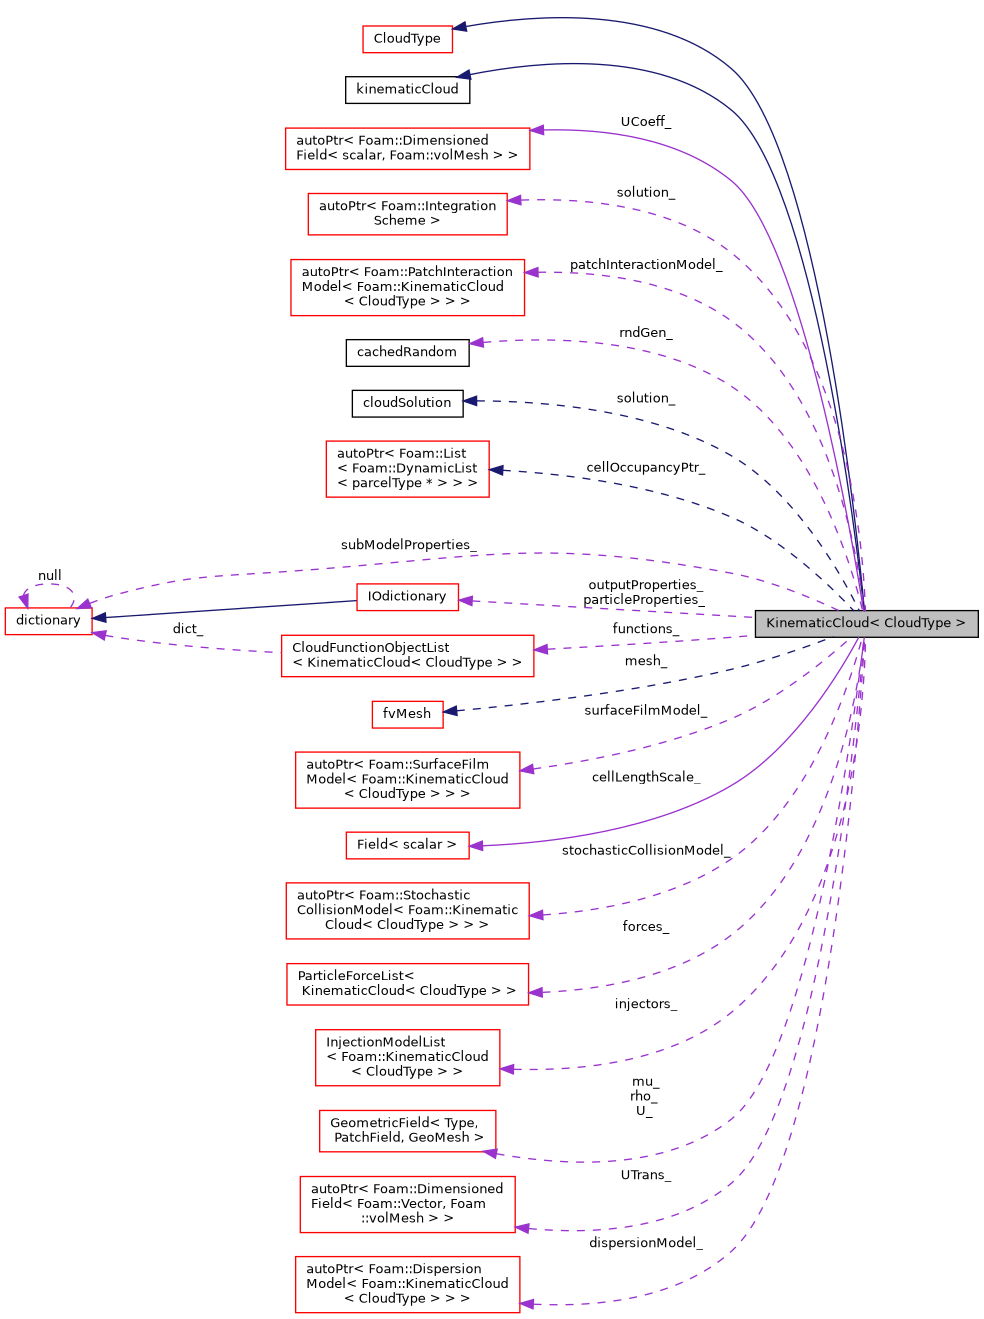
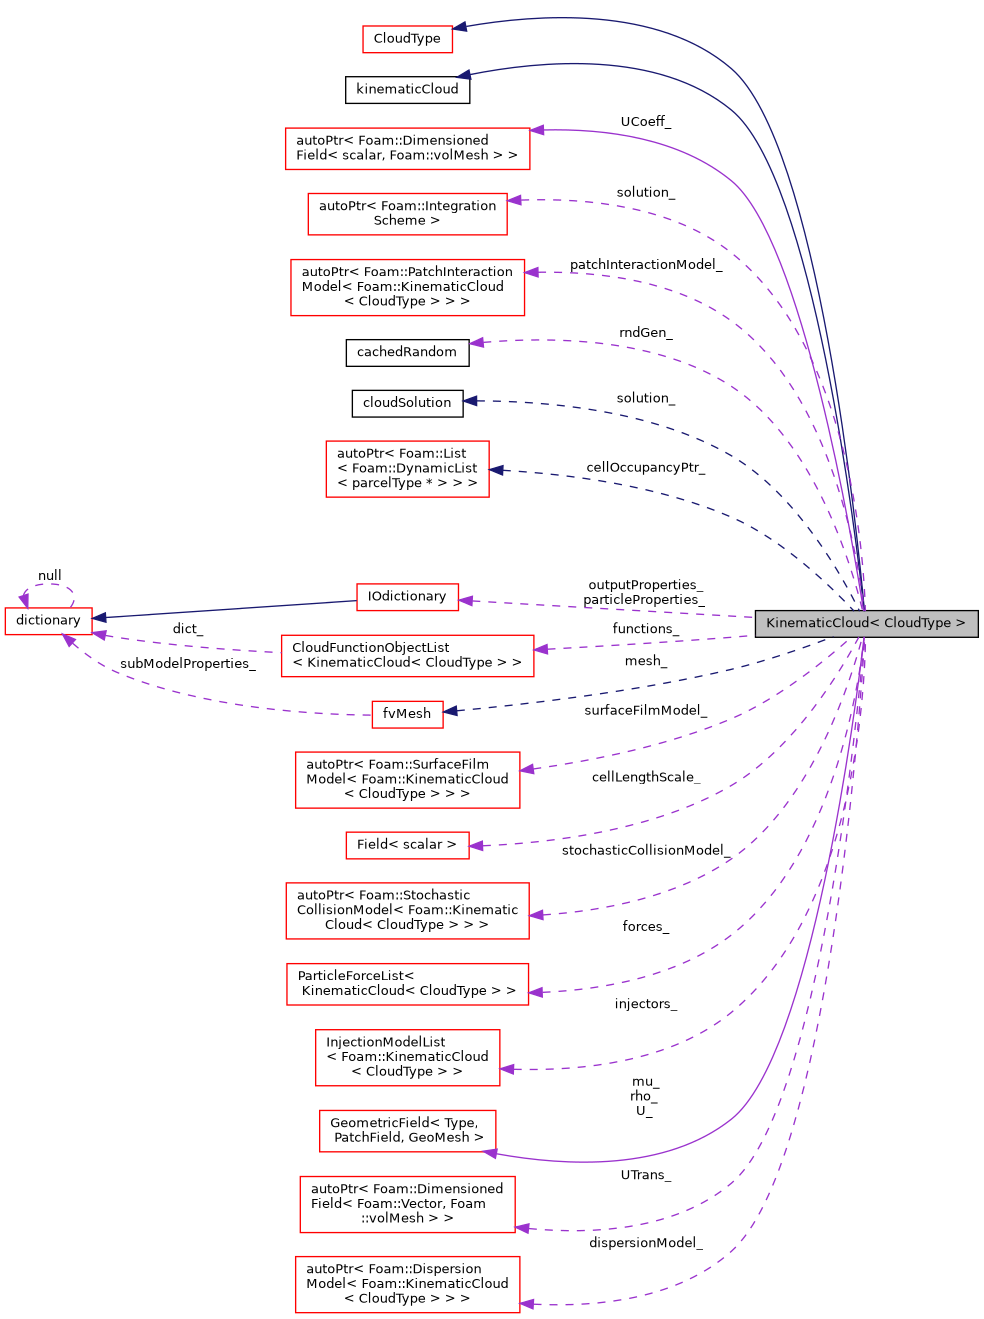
(467, 556) -> (216, 701)
(705, 799) -> (705, 799)
(792, 1004) -> (792, 1004)
